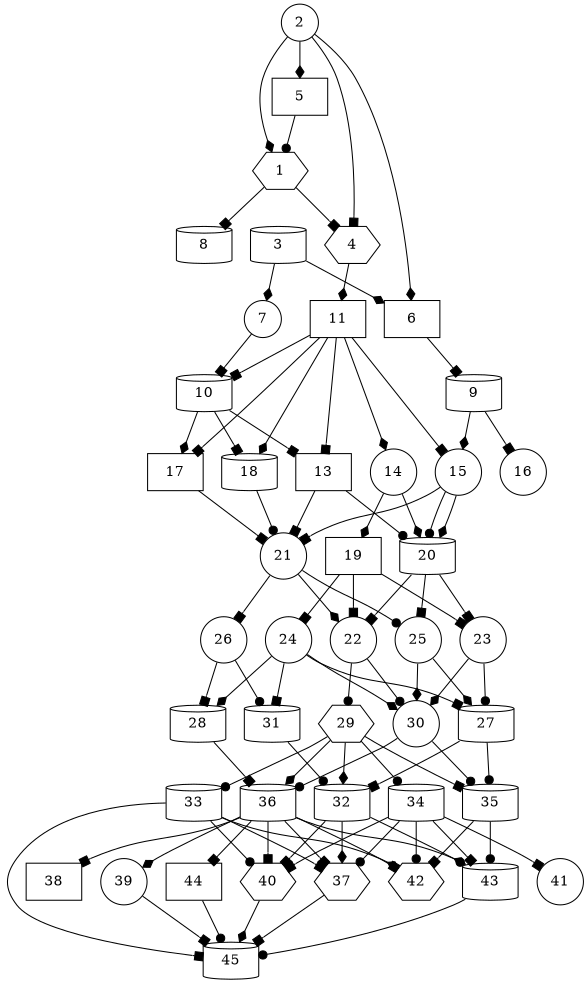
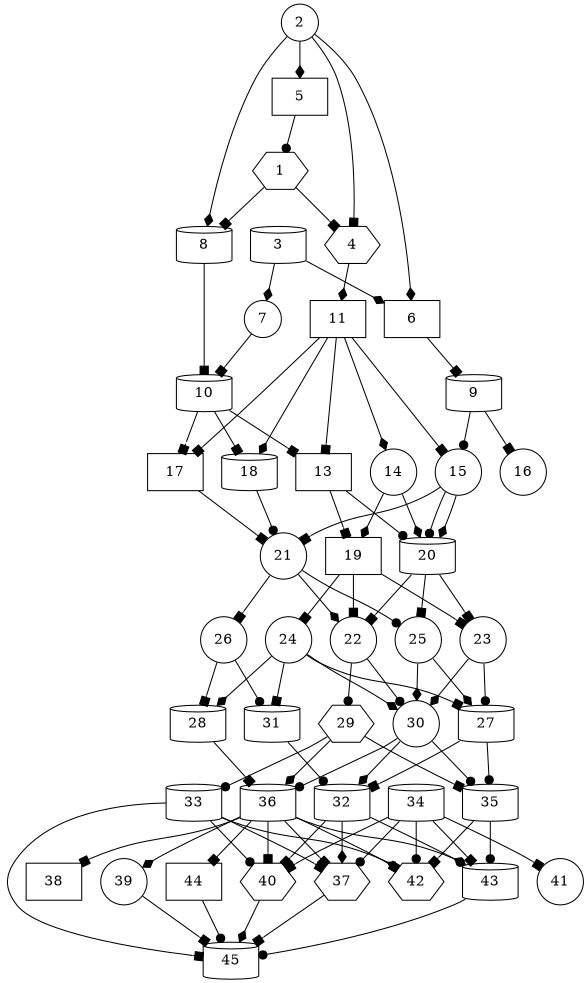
(261, 85) -> (237, 120)
(276, 354) -> (204, 314)
(467, 426) -> (467, 426)
(192, 427) -> (192, 427)
(306, 508) -> (337, 509)
(344, 757) -> (384, 758)
(378, 759) -> none
